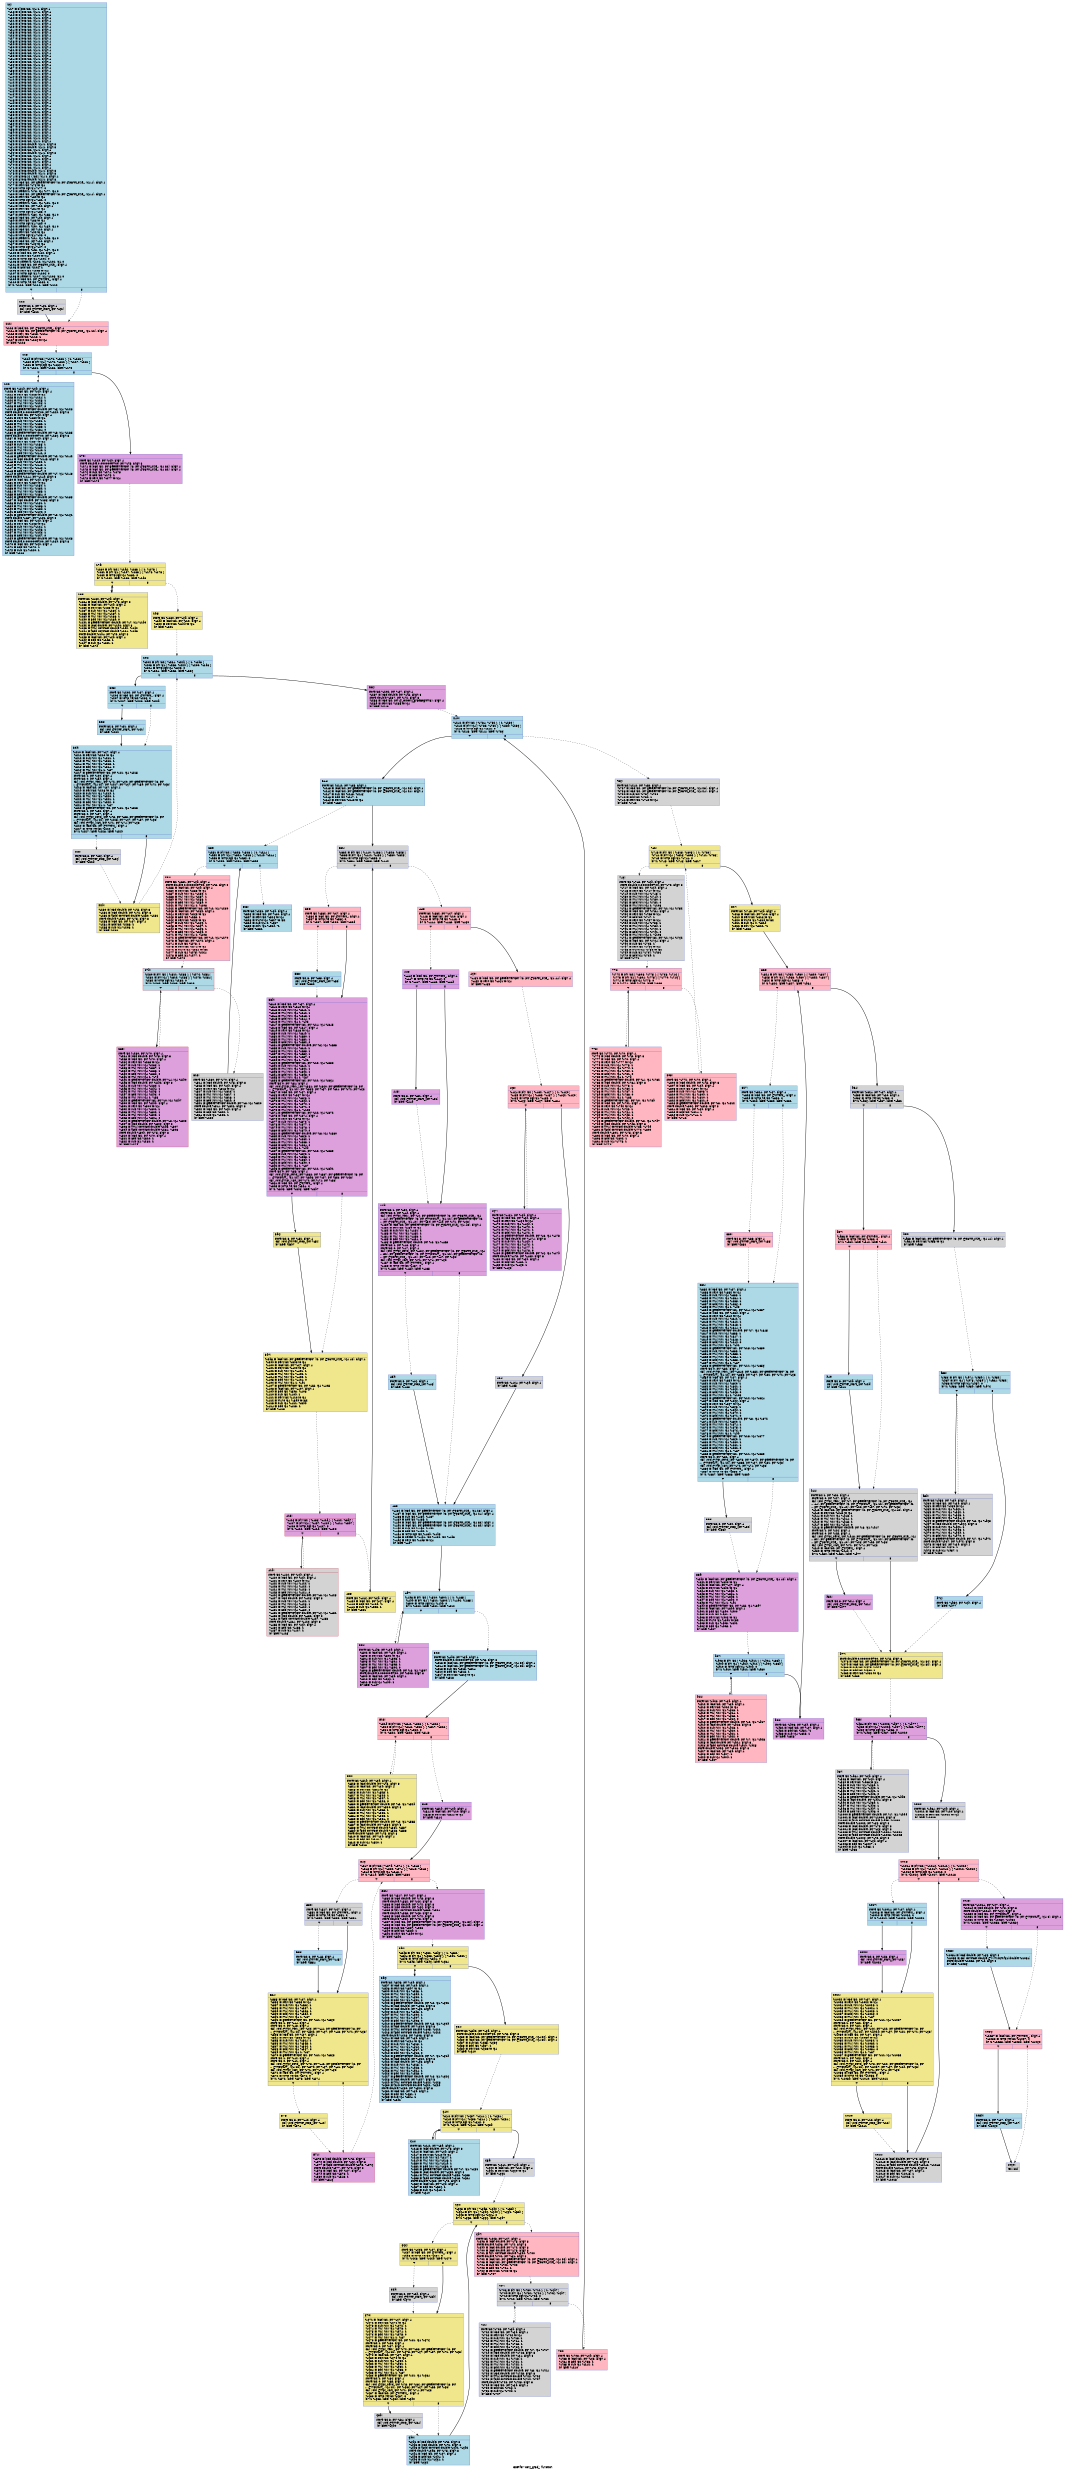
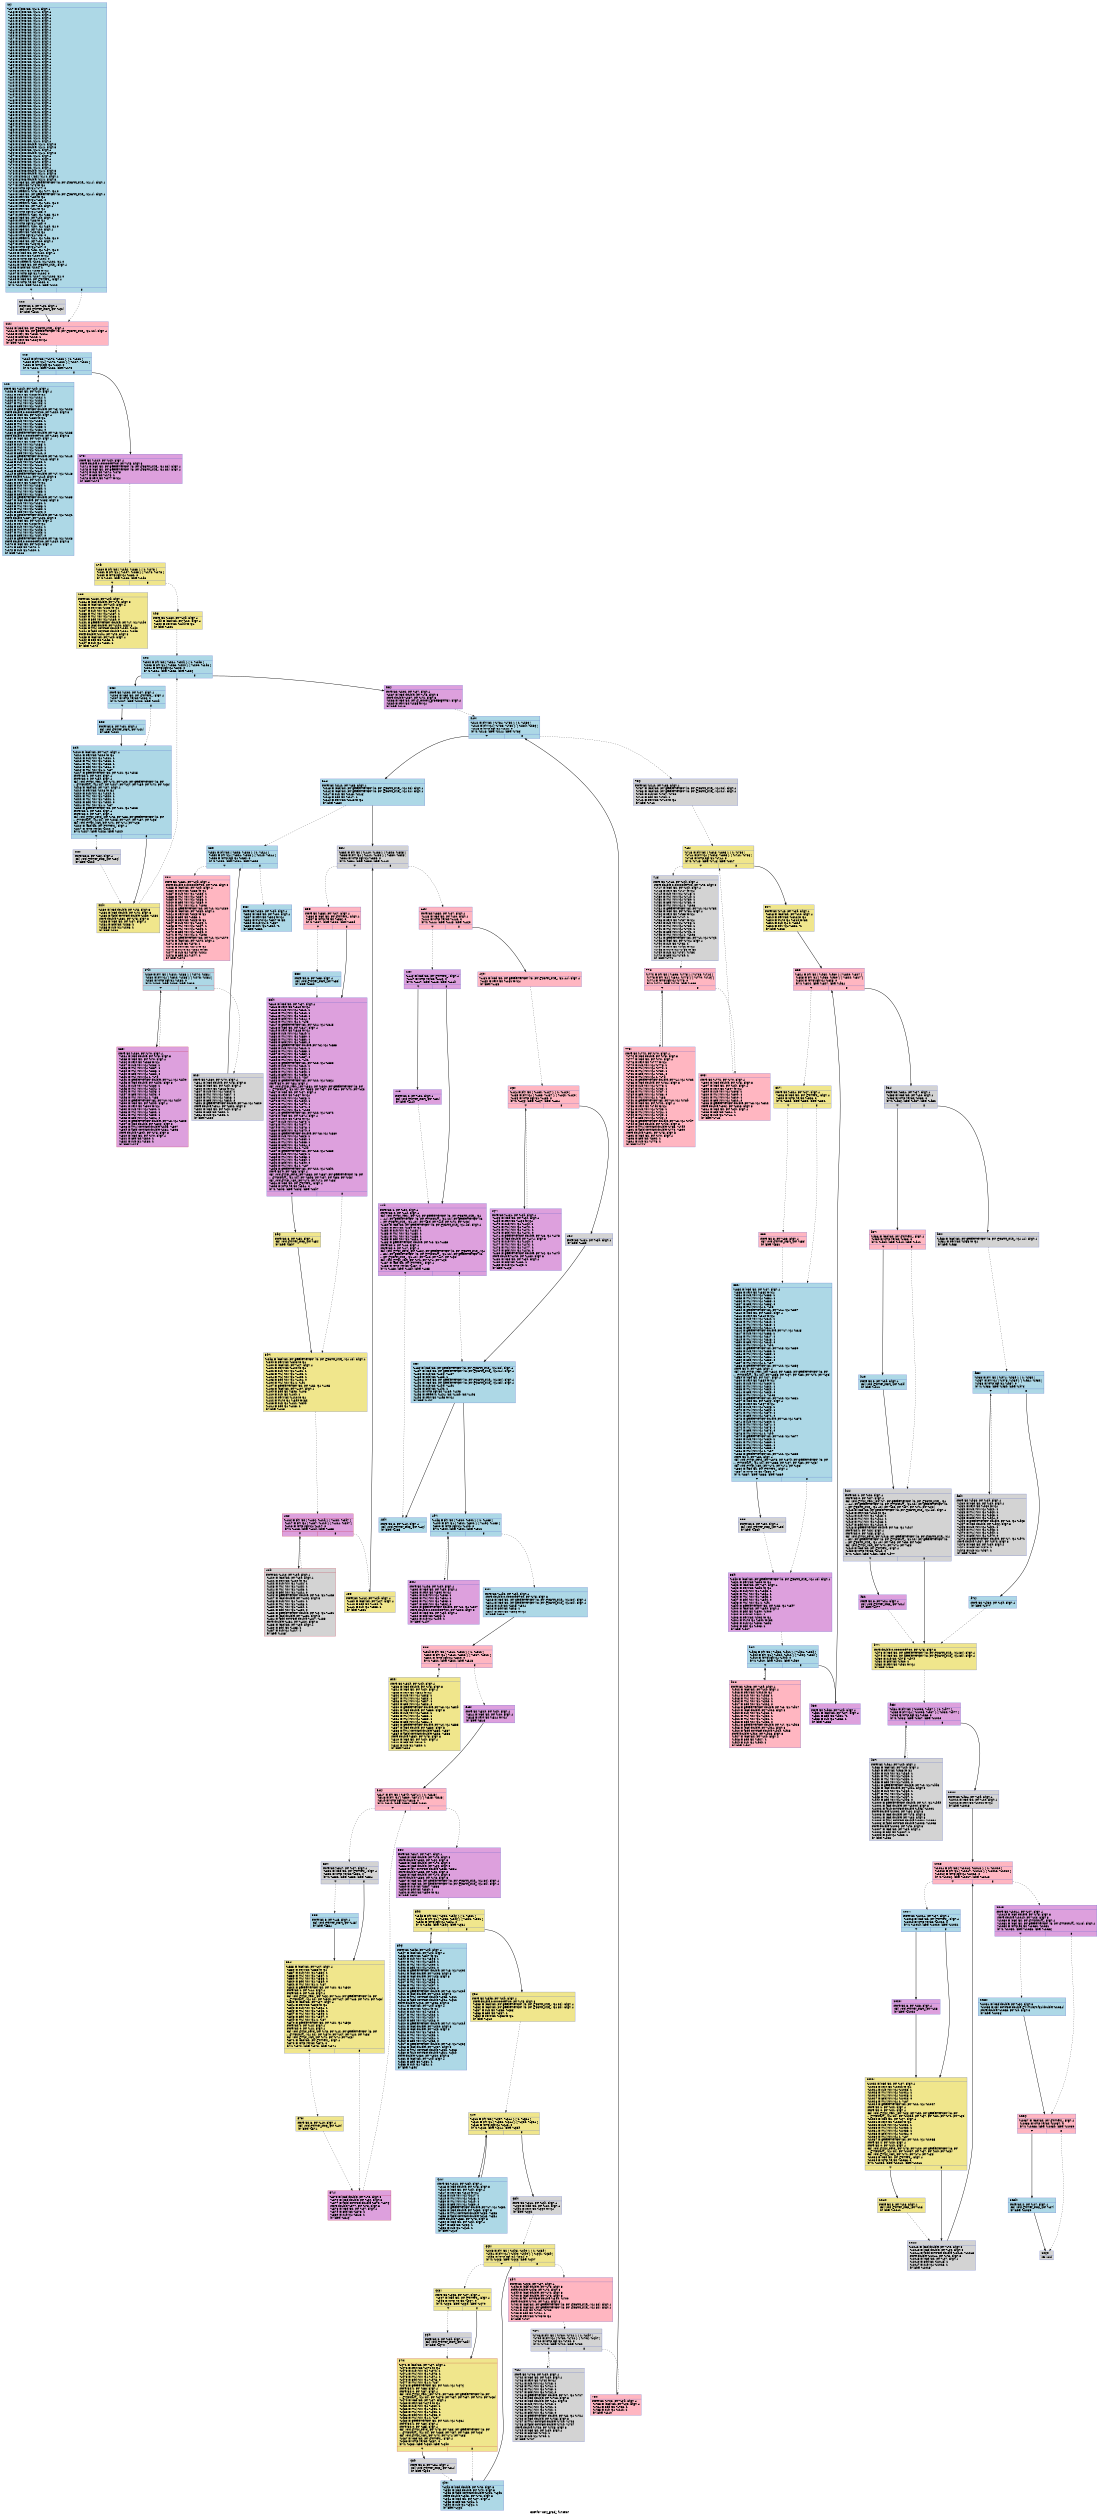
(769, 1097) -> (802, 1097)
(426, 1446) -> (431, 1459)
(413, 2360) -> (447, 2405)
